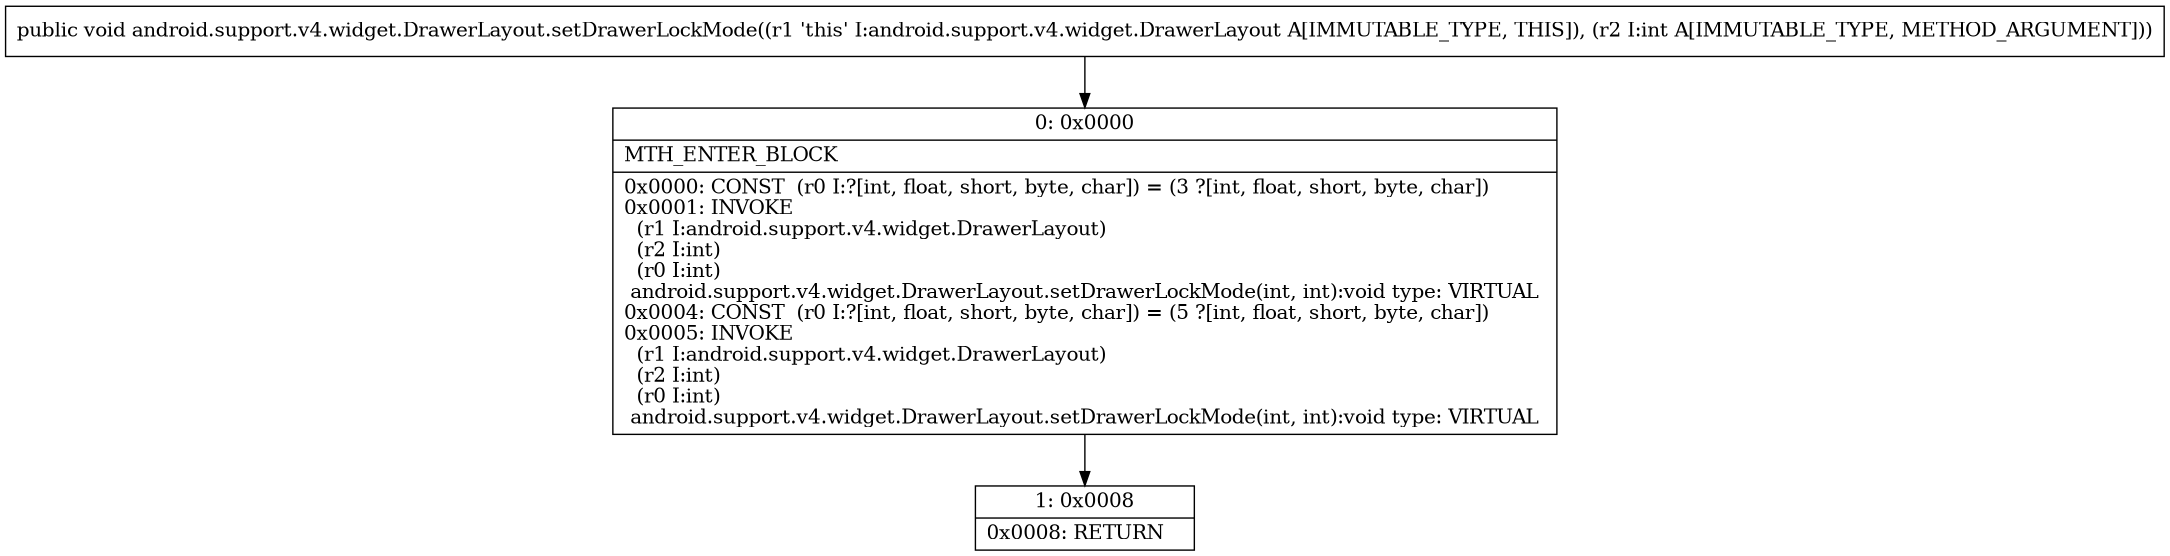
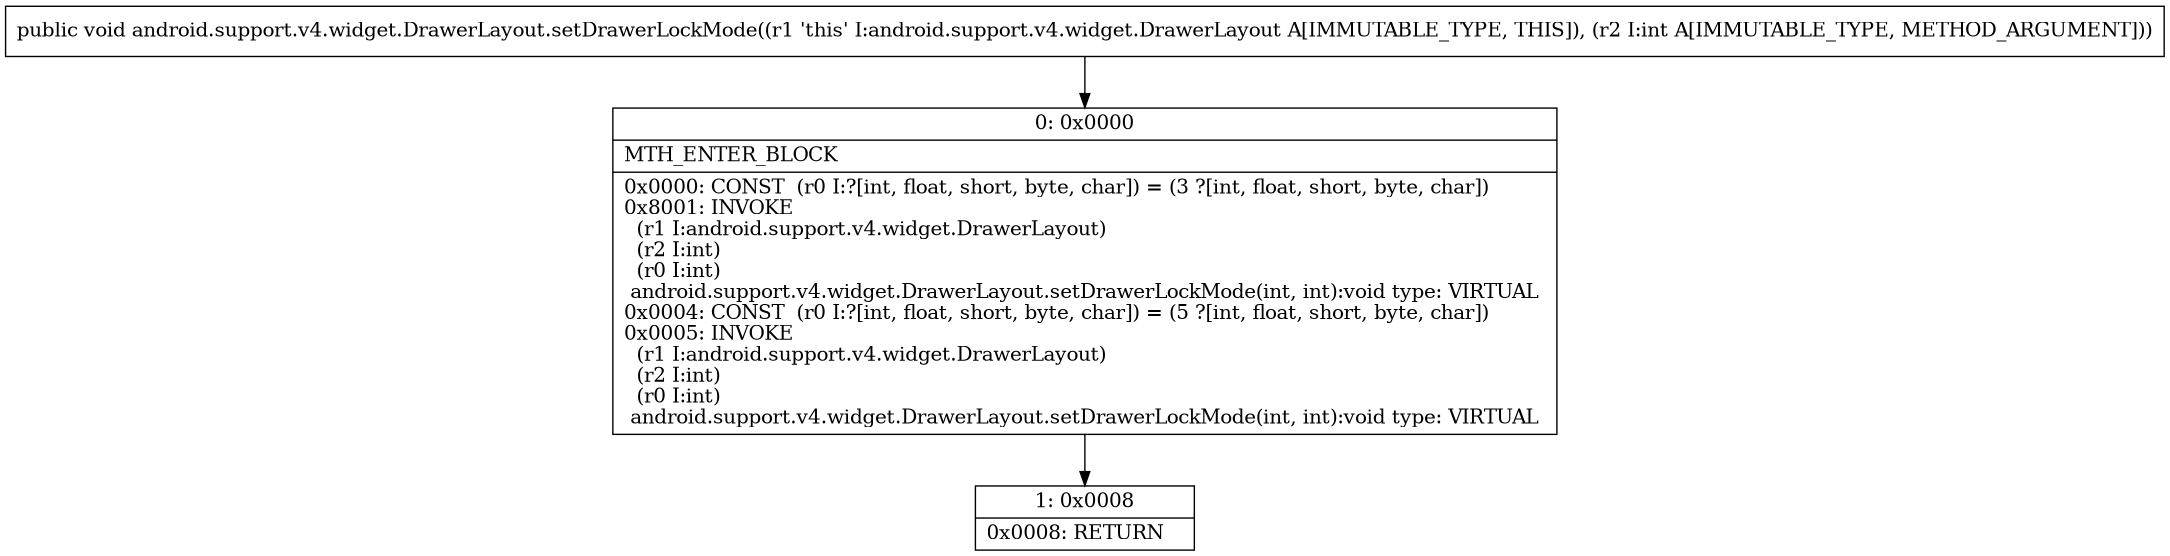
(715, 208) -> (715, 208)
